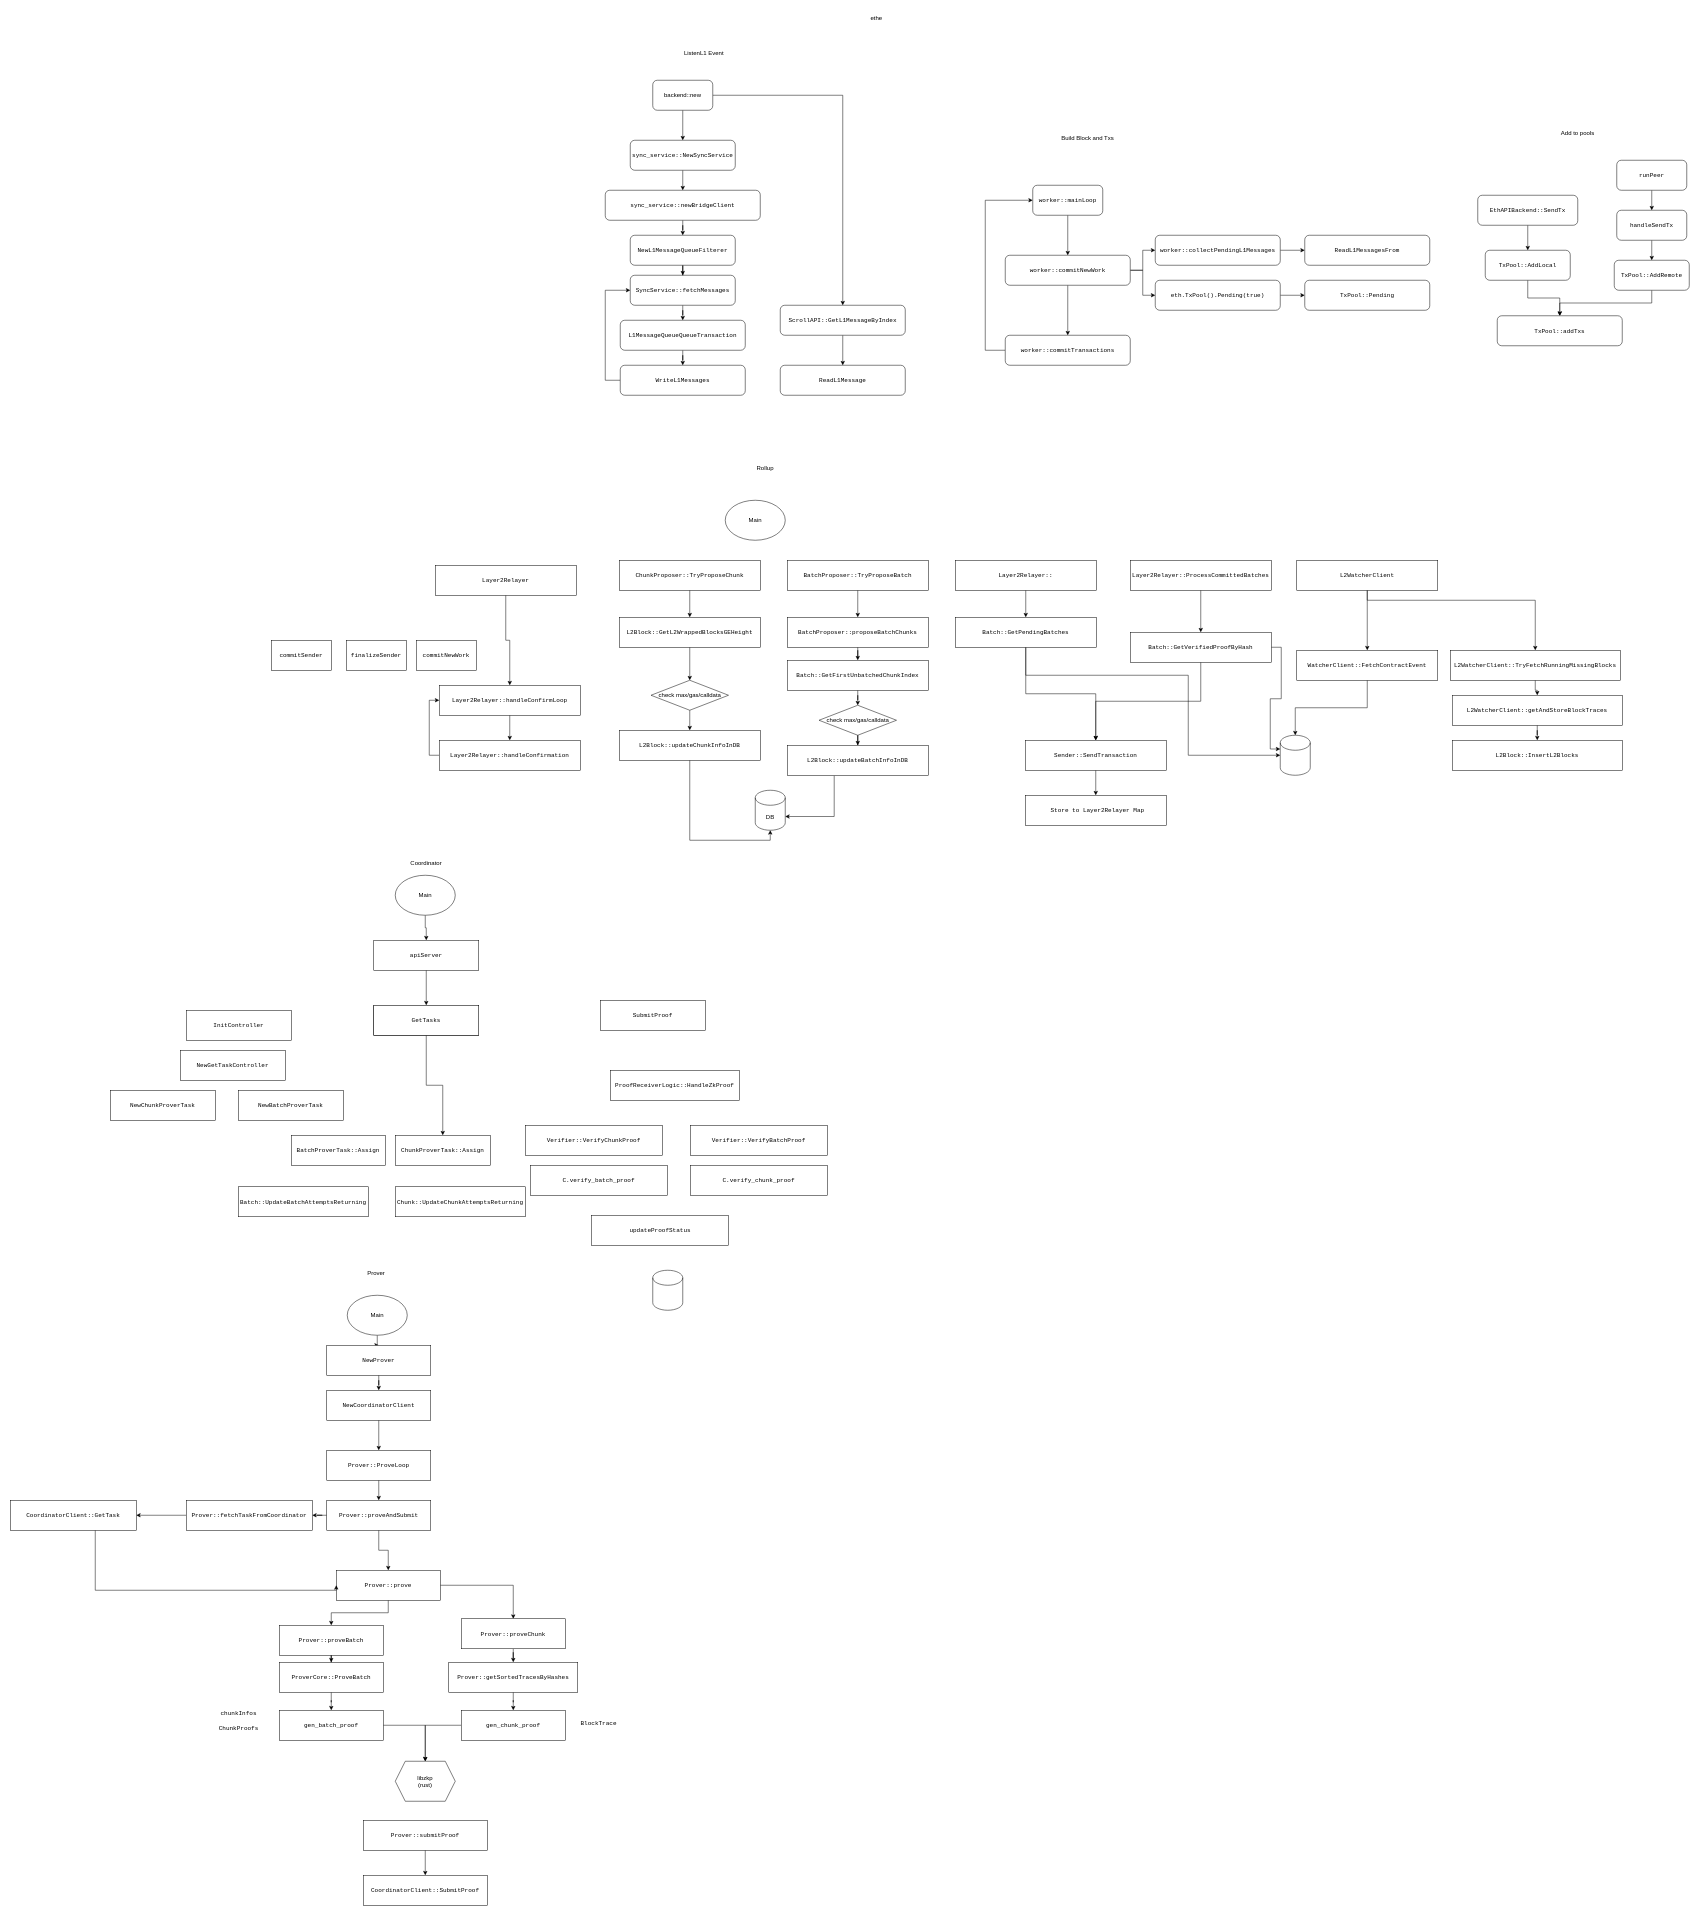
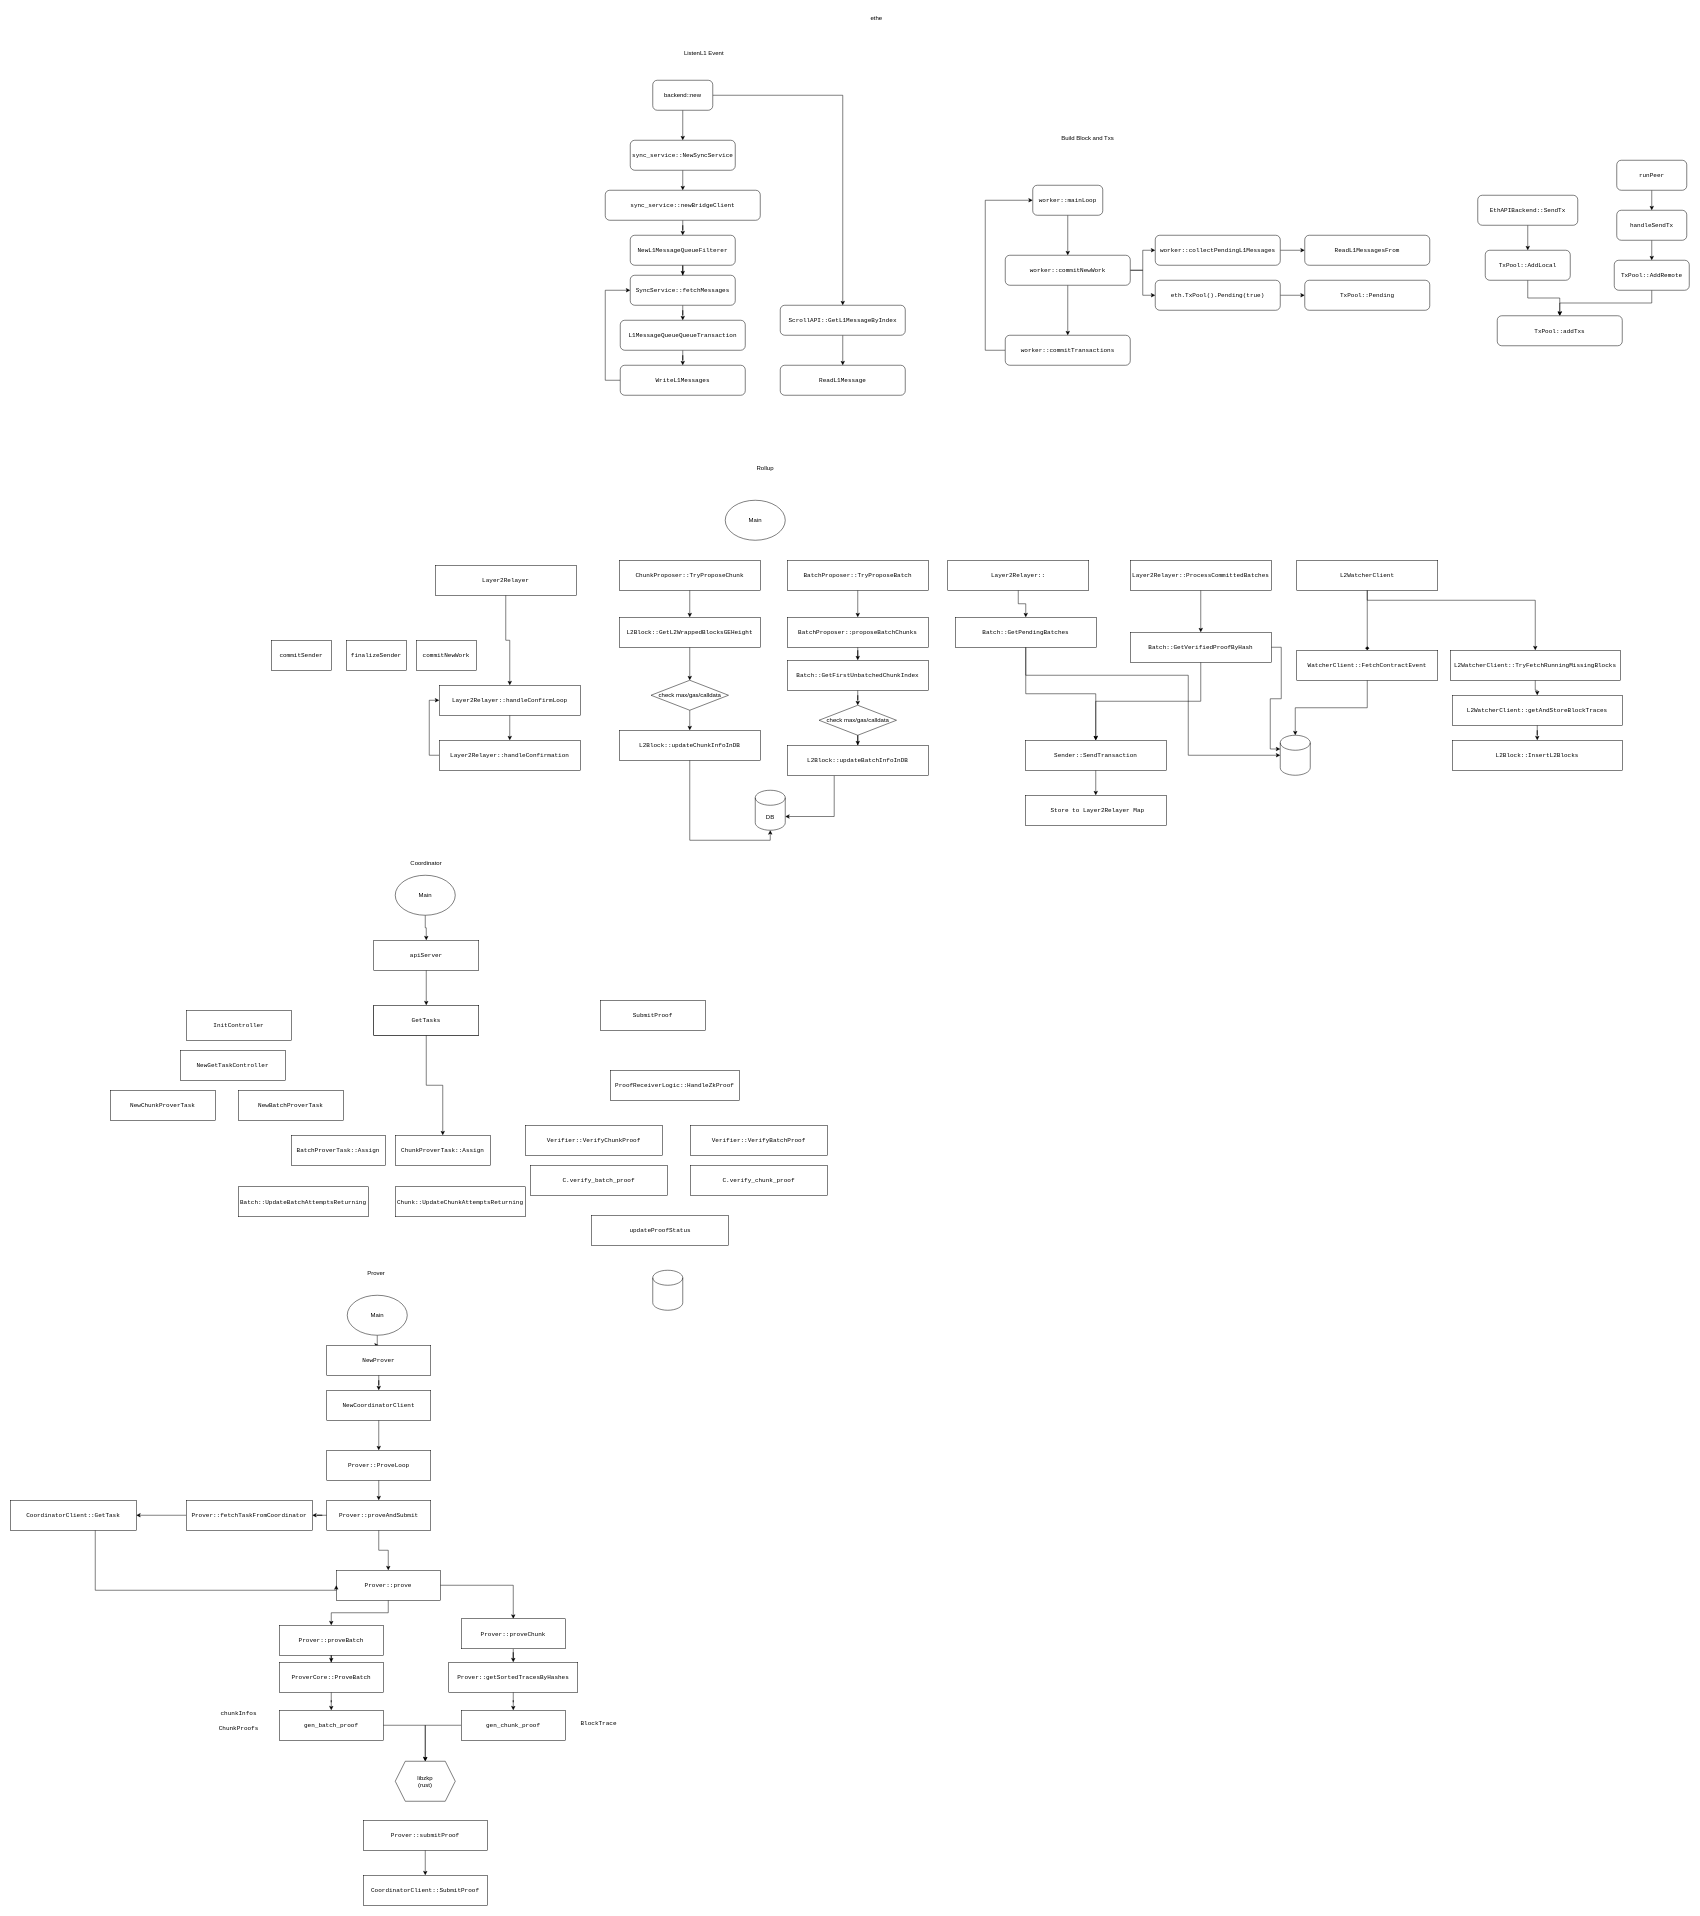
(1578, 133) -> none
(1026, 575) -> (1018, 575)
(1367, 645) -> (1367, 645)
